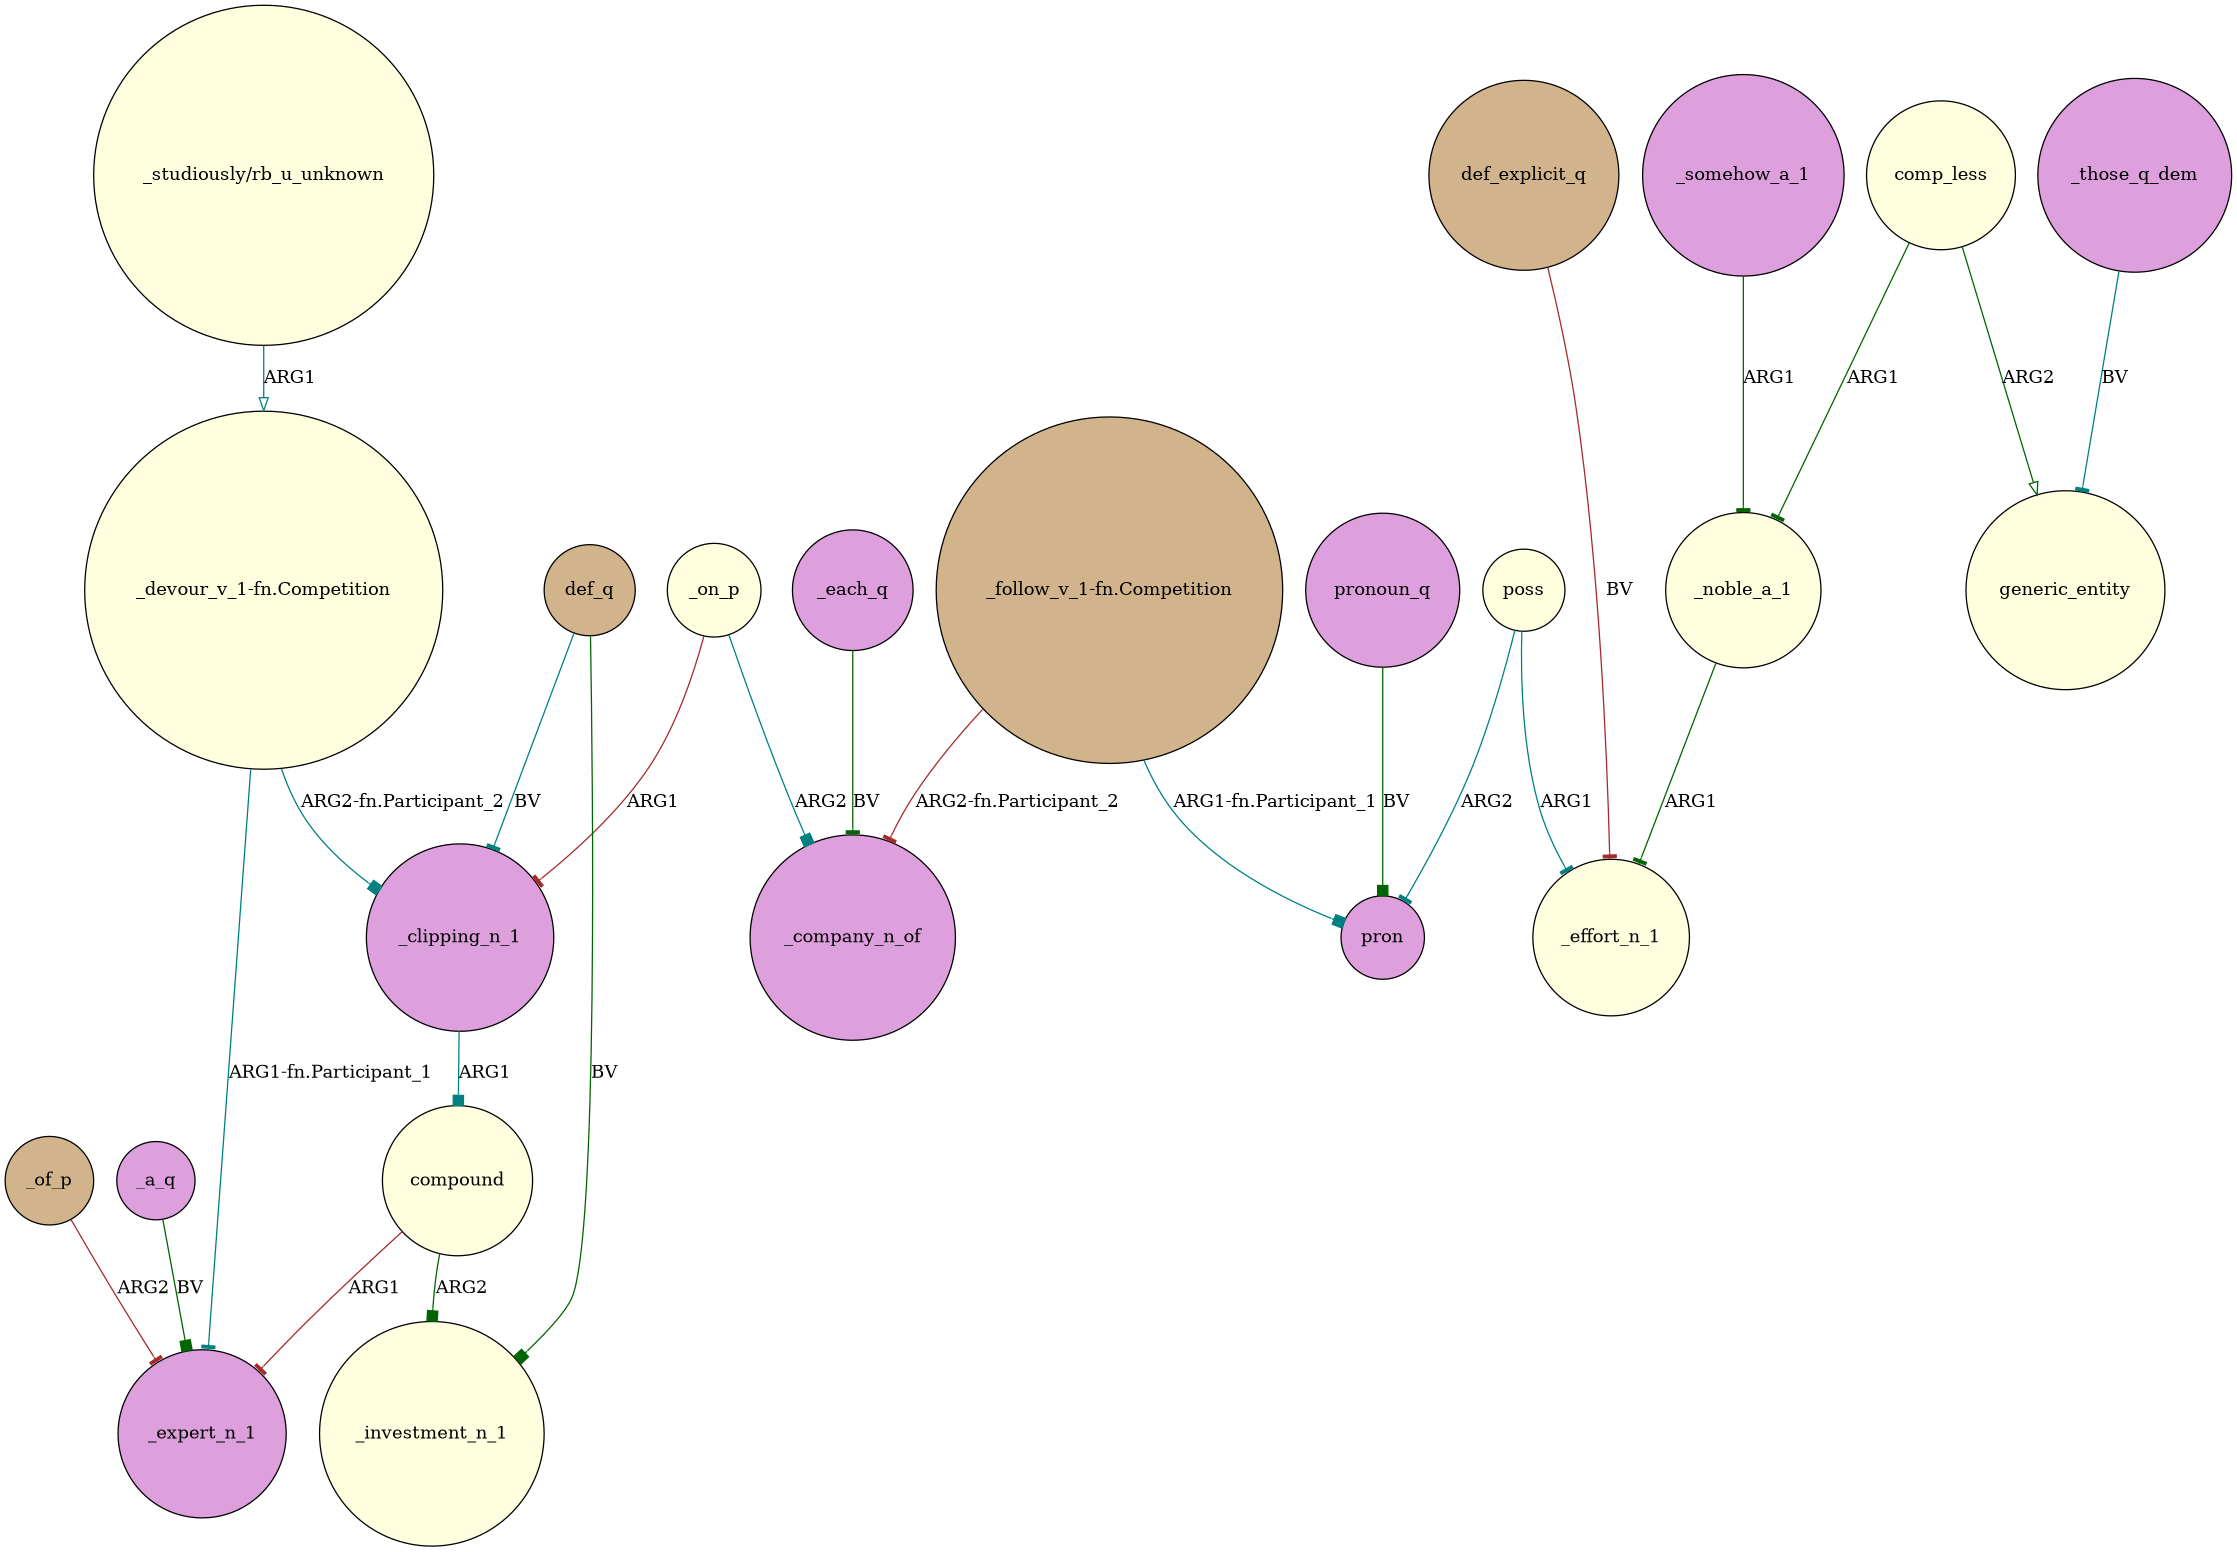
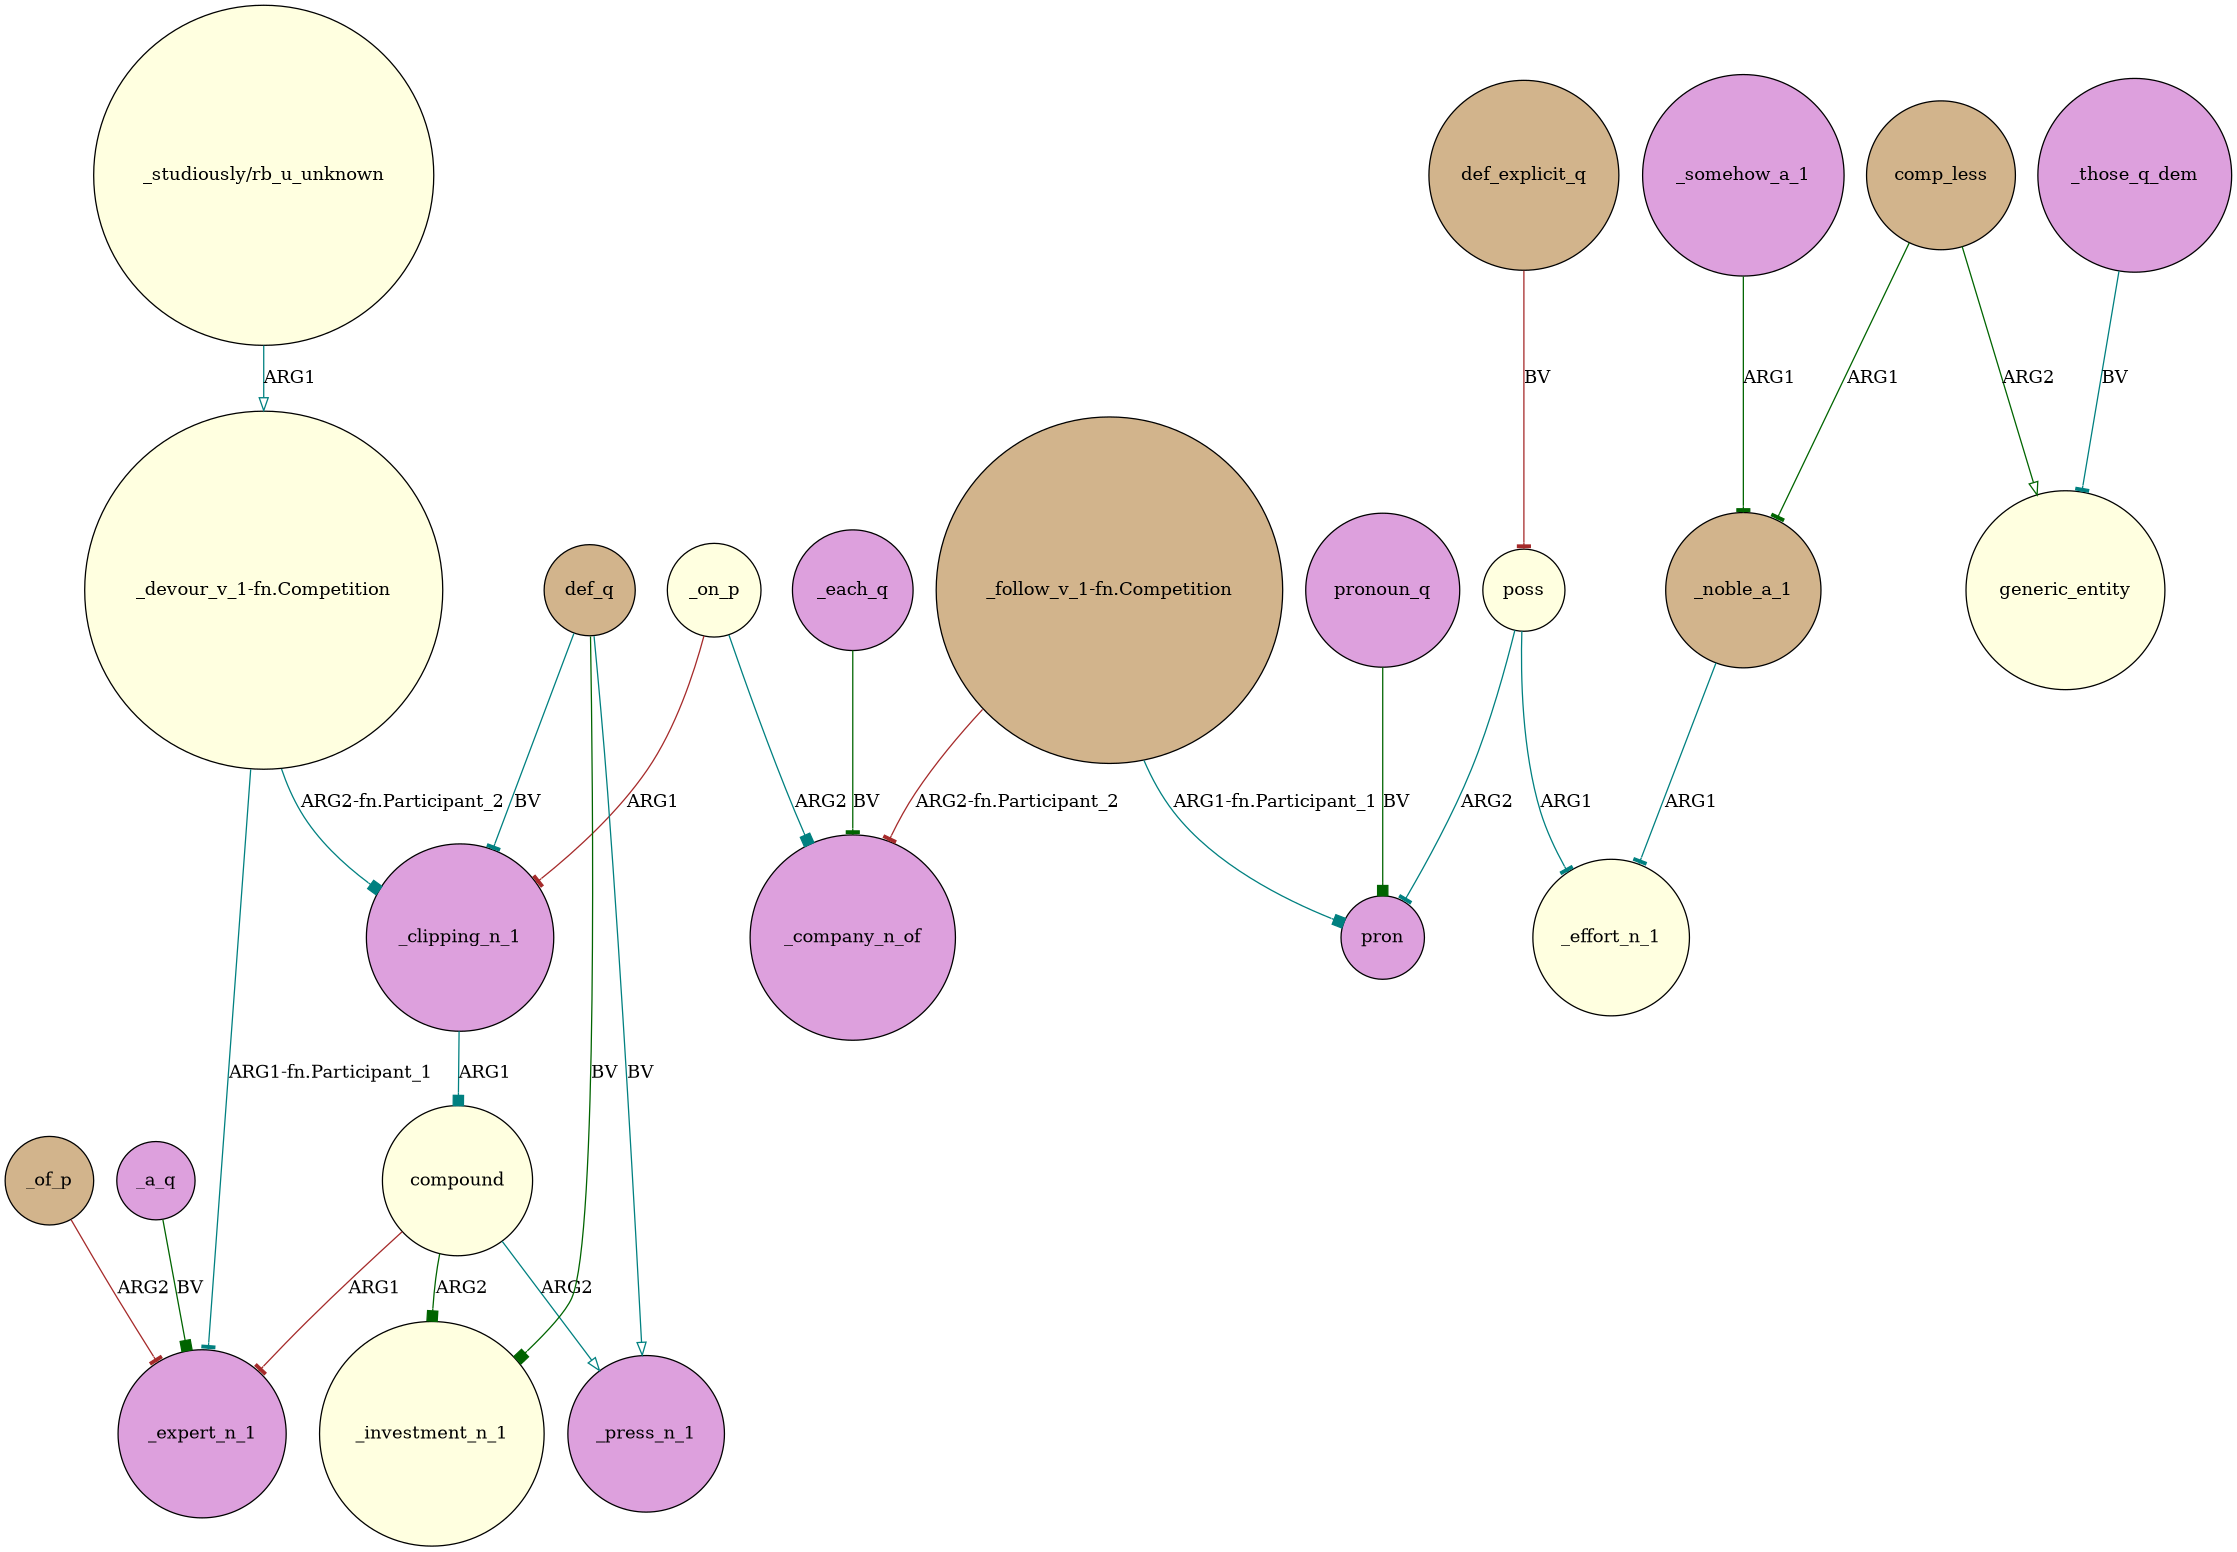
(1941, 175) -> (1941, 175)
(1593, 558) -> (1524, 406)
(1743, 590) -> (1743, 590)
(1679, 760) -> (1679, 760)
none -> (646, 1434)
